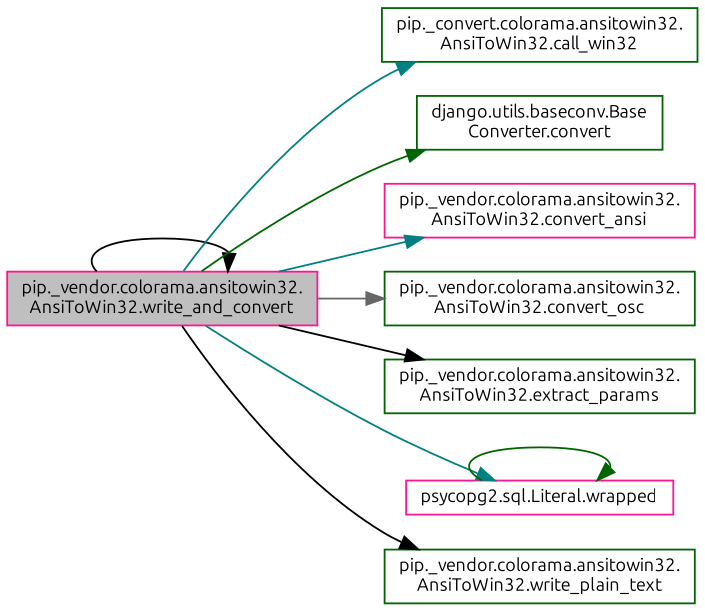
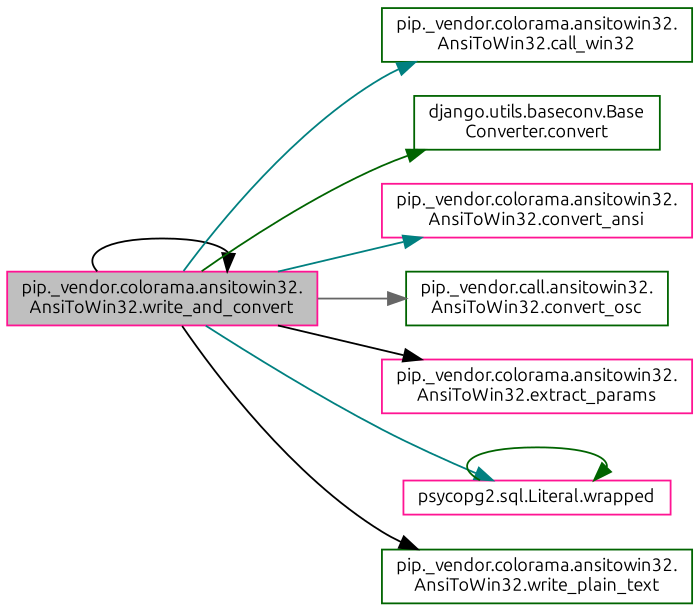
(540, 35) -> (537, 35)
(540, 299) -> (537, 299)
(540, 386) -> (537, 386)
